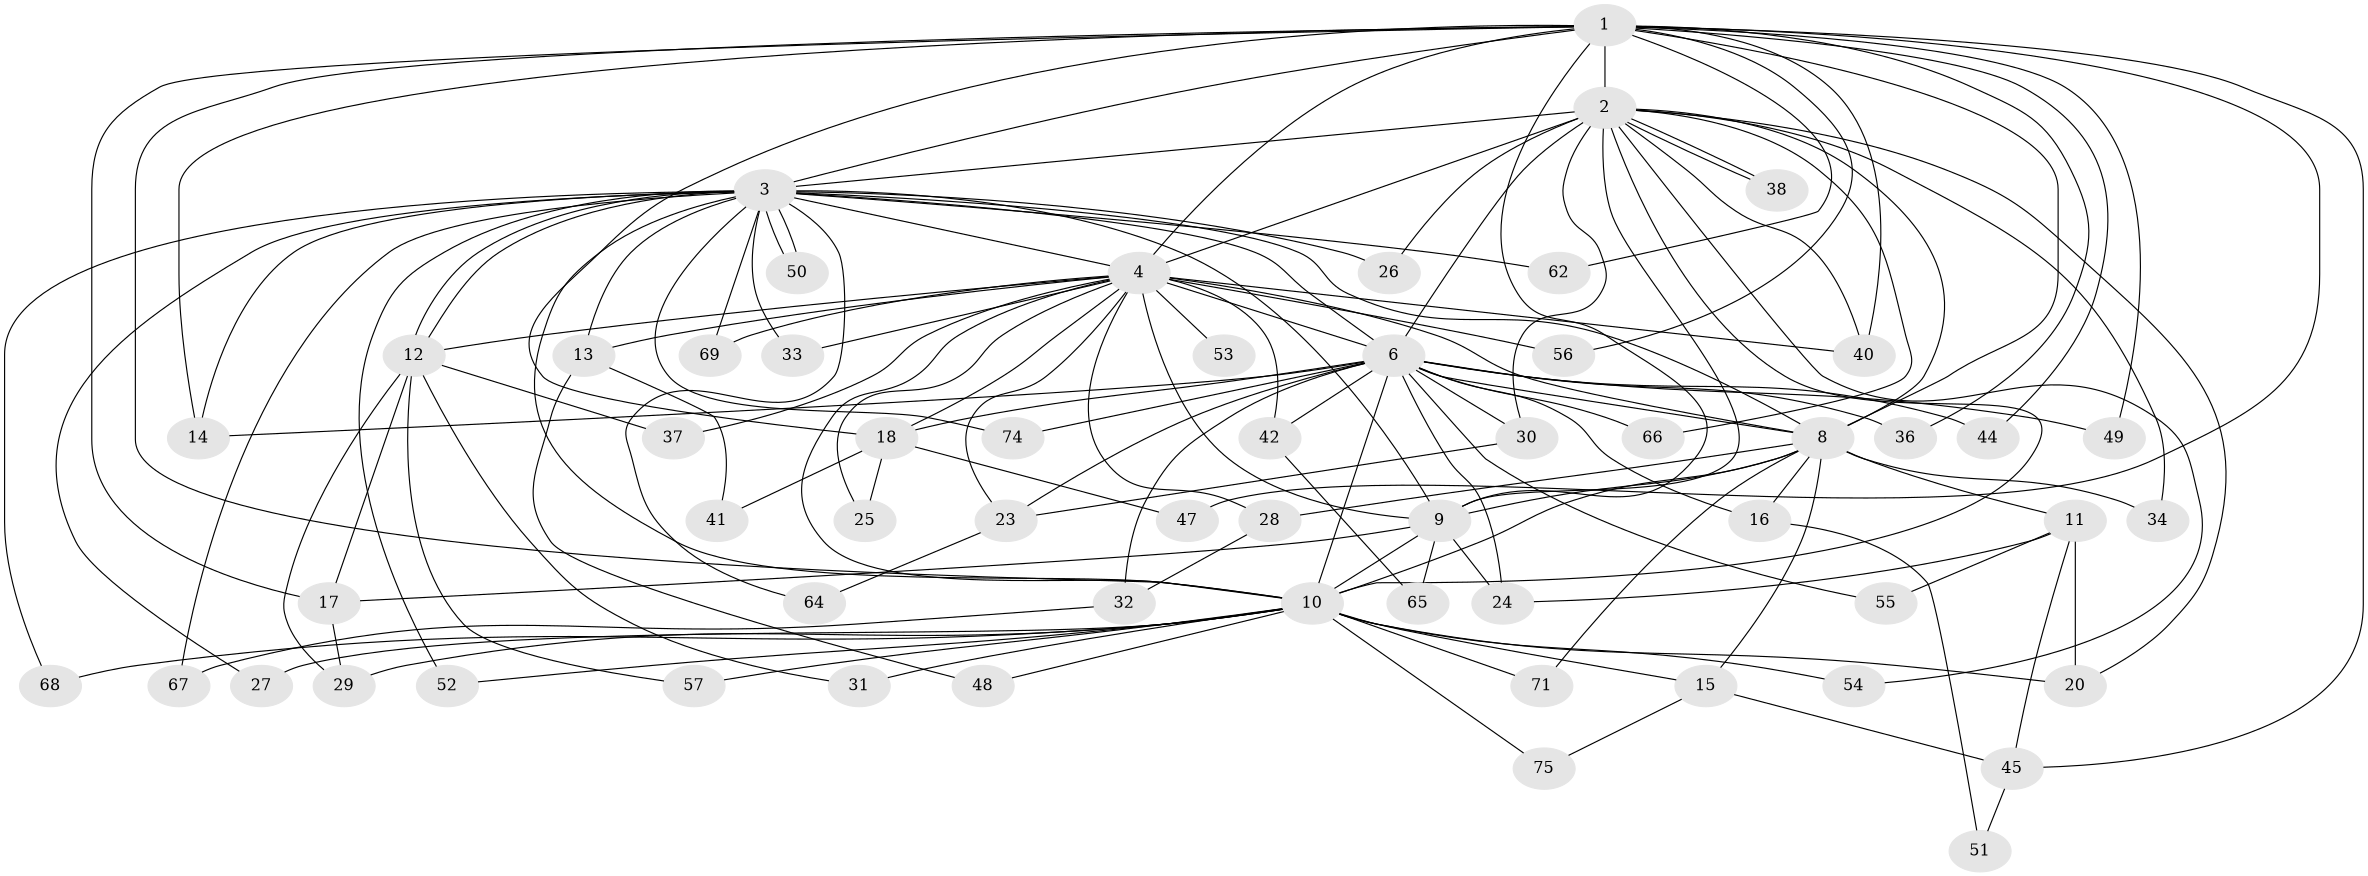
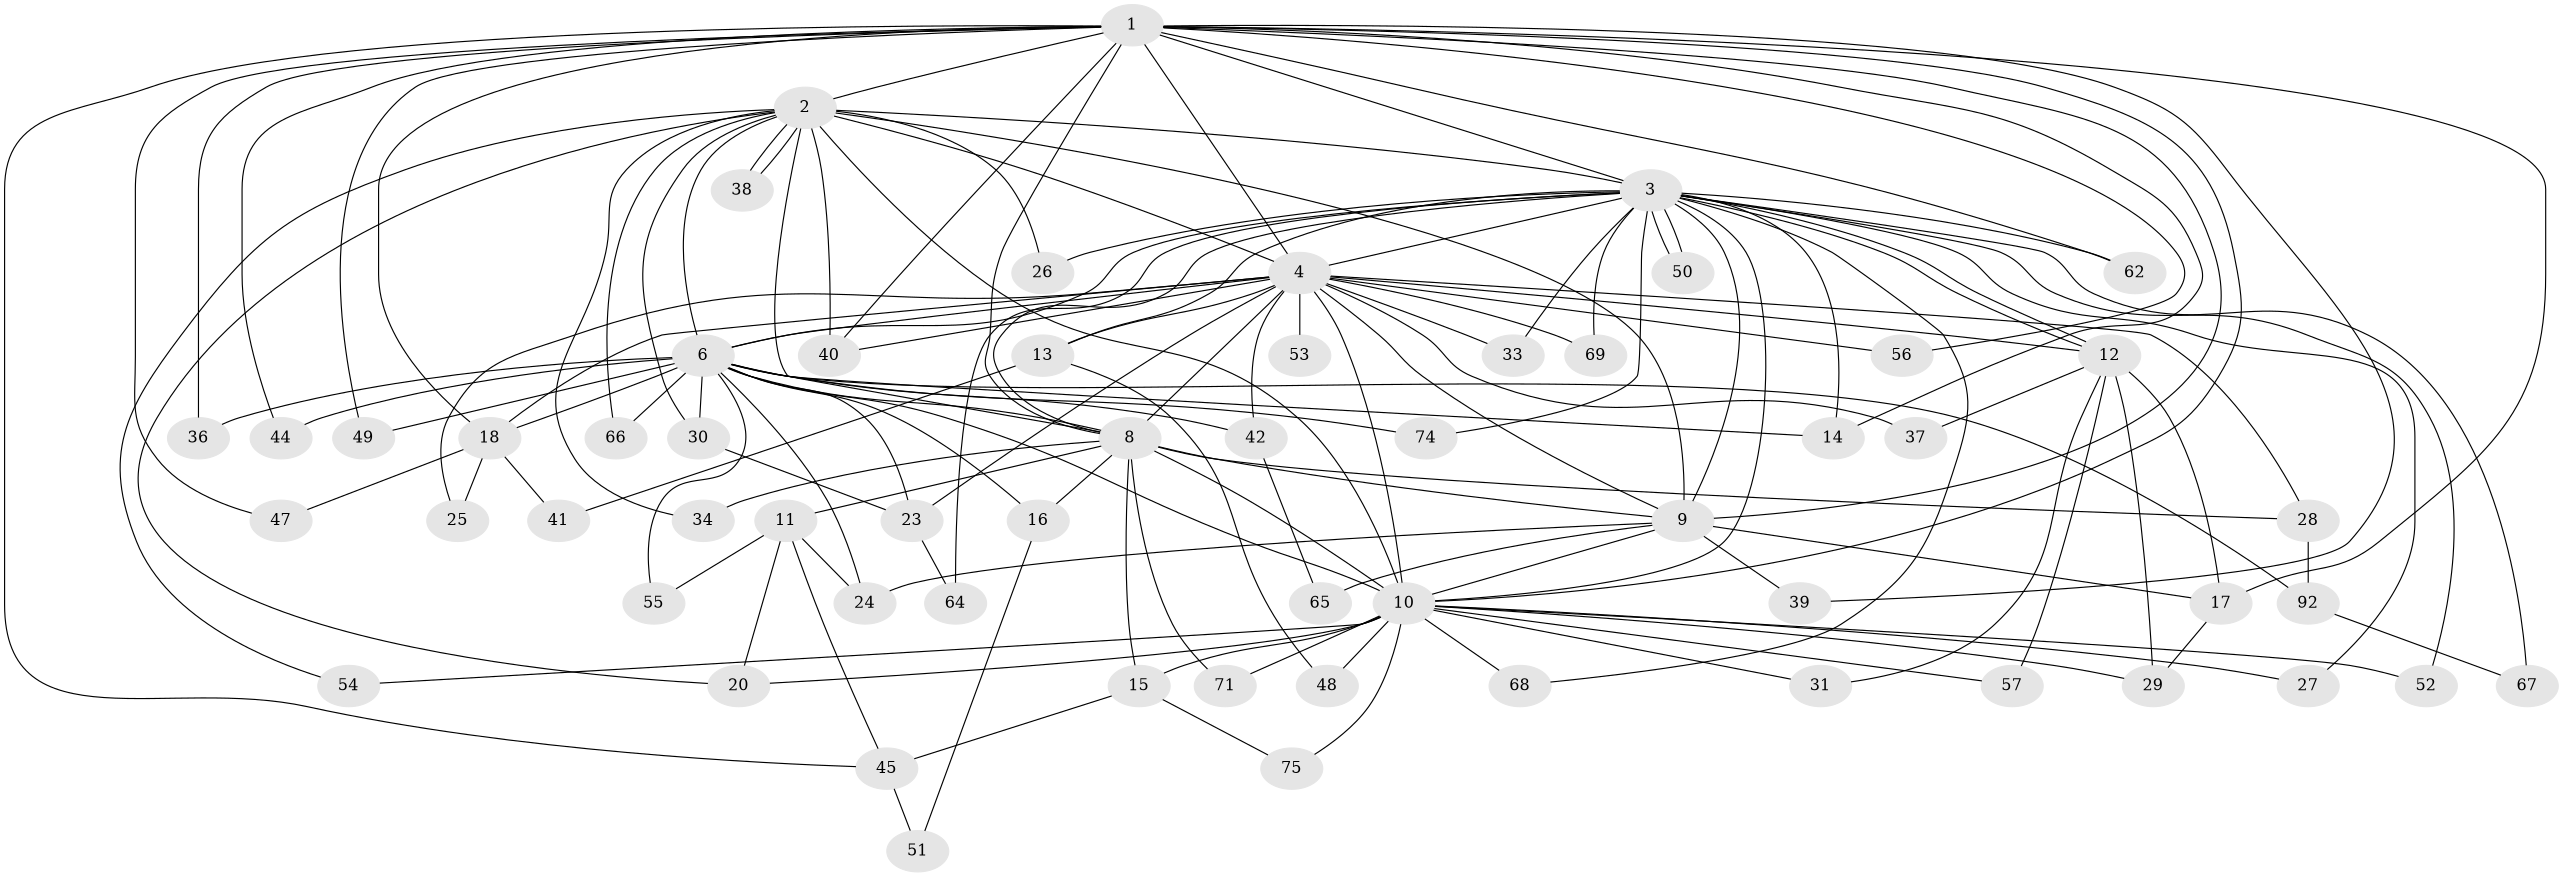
(1124, 603) -> (2308, 603)
none -> (1800, 603)
